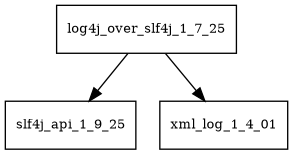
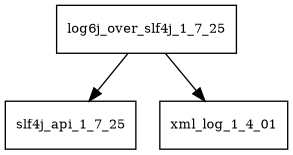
(147, 29) -> (147, 29)
(71, 125) -> (71, 125)
